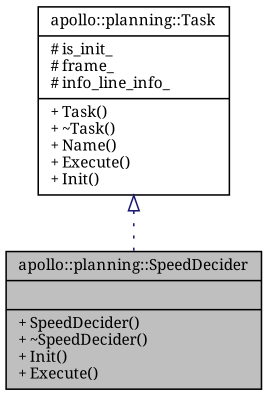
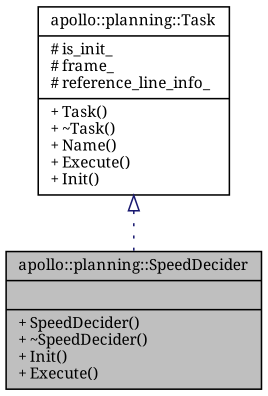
(111, 83) -> (131, 83)
